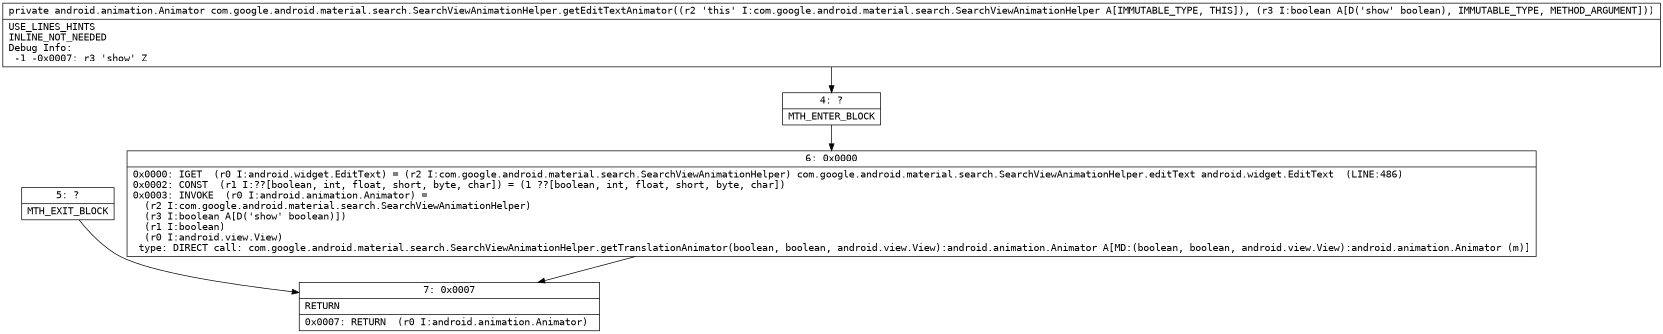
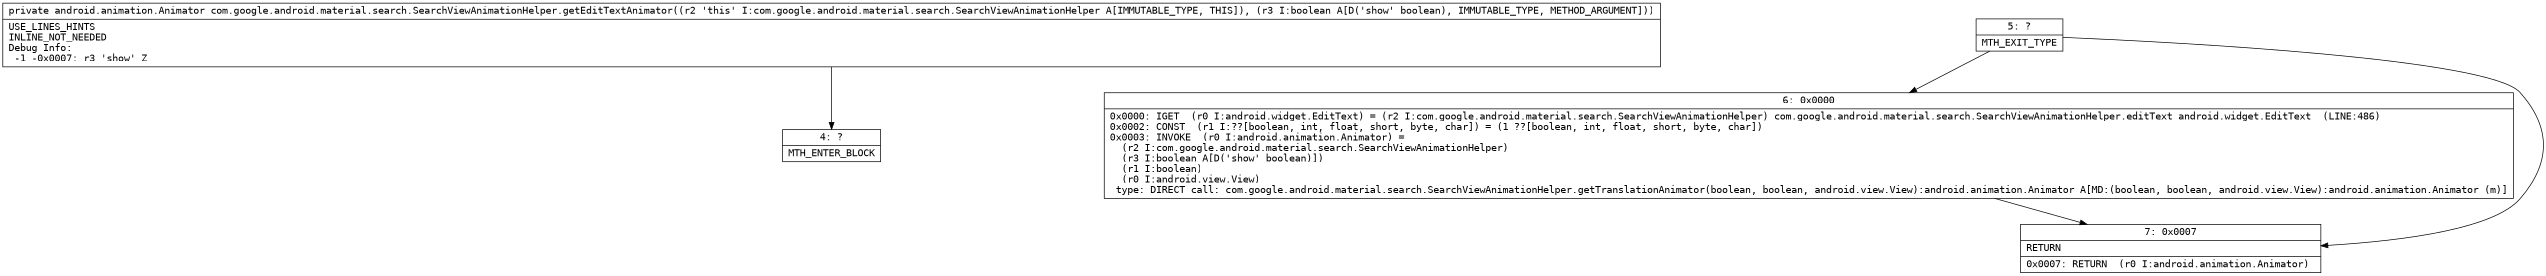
(832, 134) -> (1953, 70)
(68, 211) -> (2019, 43)
